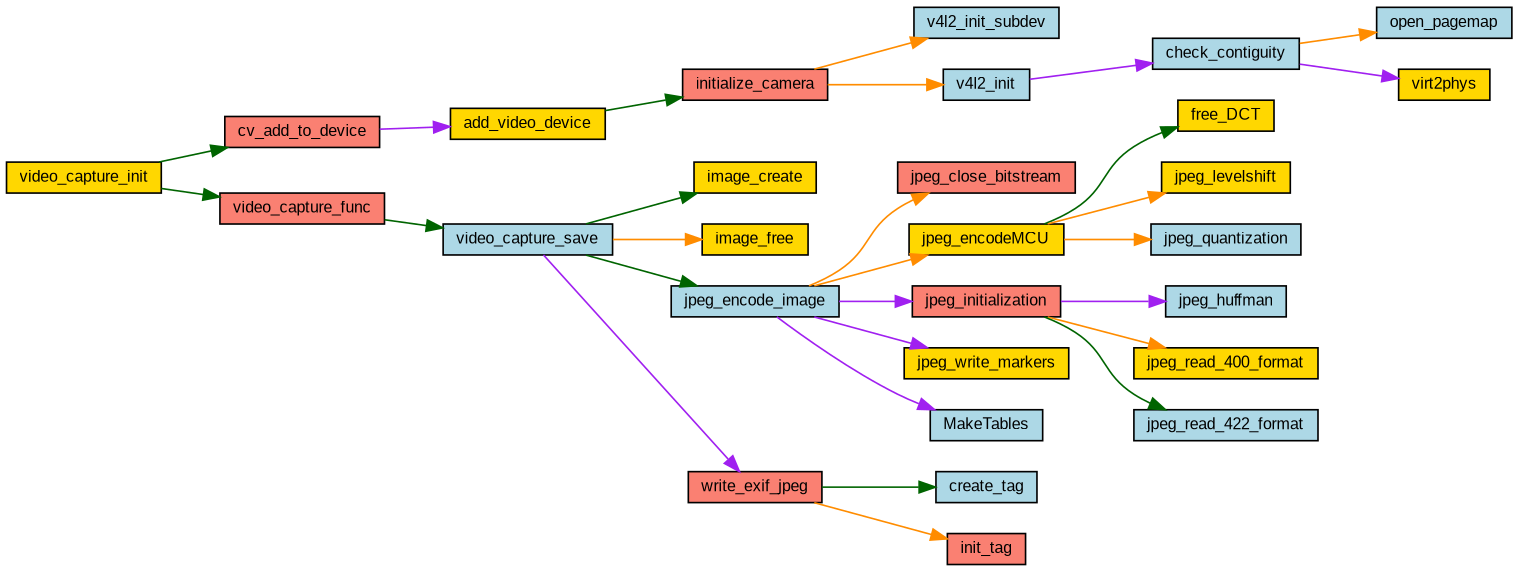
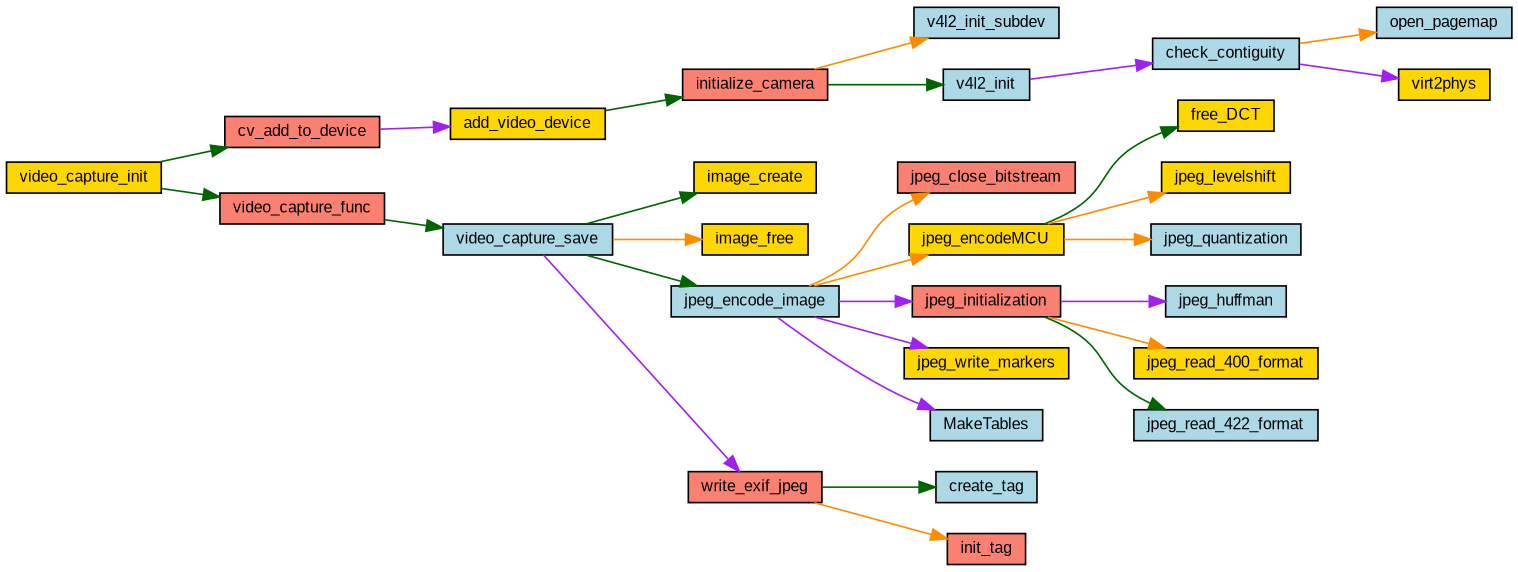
(877, 85) -> (877, 85)
